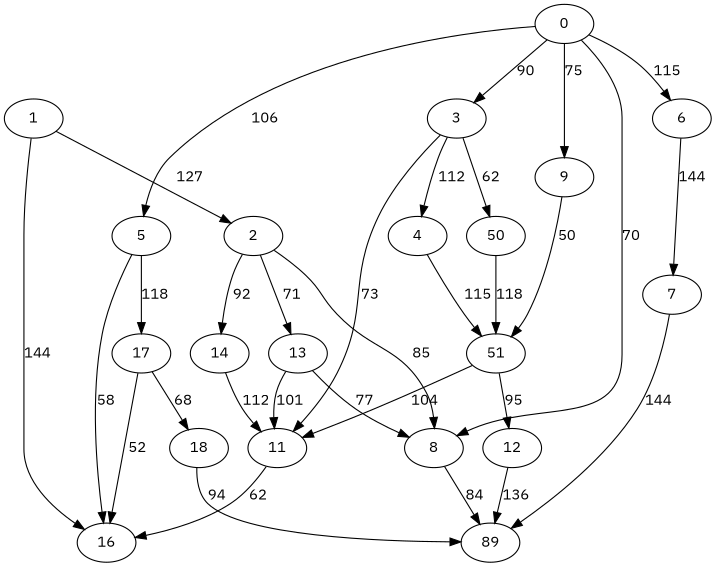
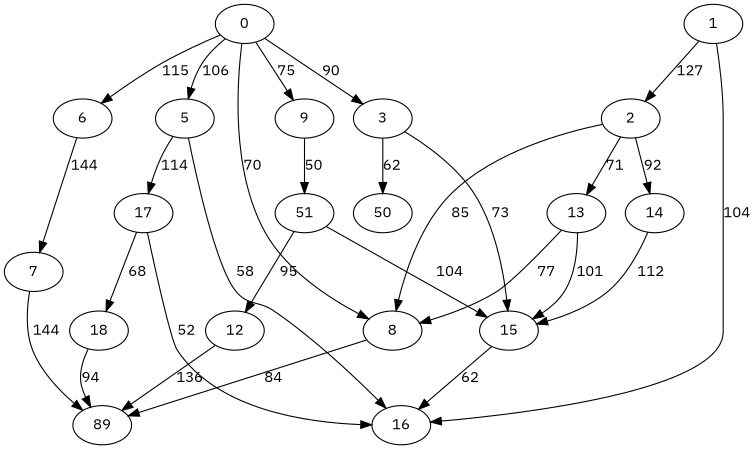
(418, 236) -> none
(496, 289) -> none
(155, 295) -> (175, 166)
(38, 353) -> (737, 213)
(277, 448) -> (509, 331)
